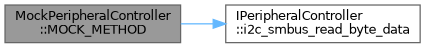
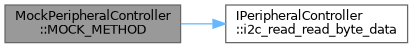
(323, 24) -> (317, 24)
